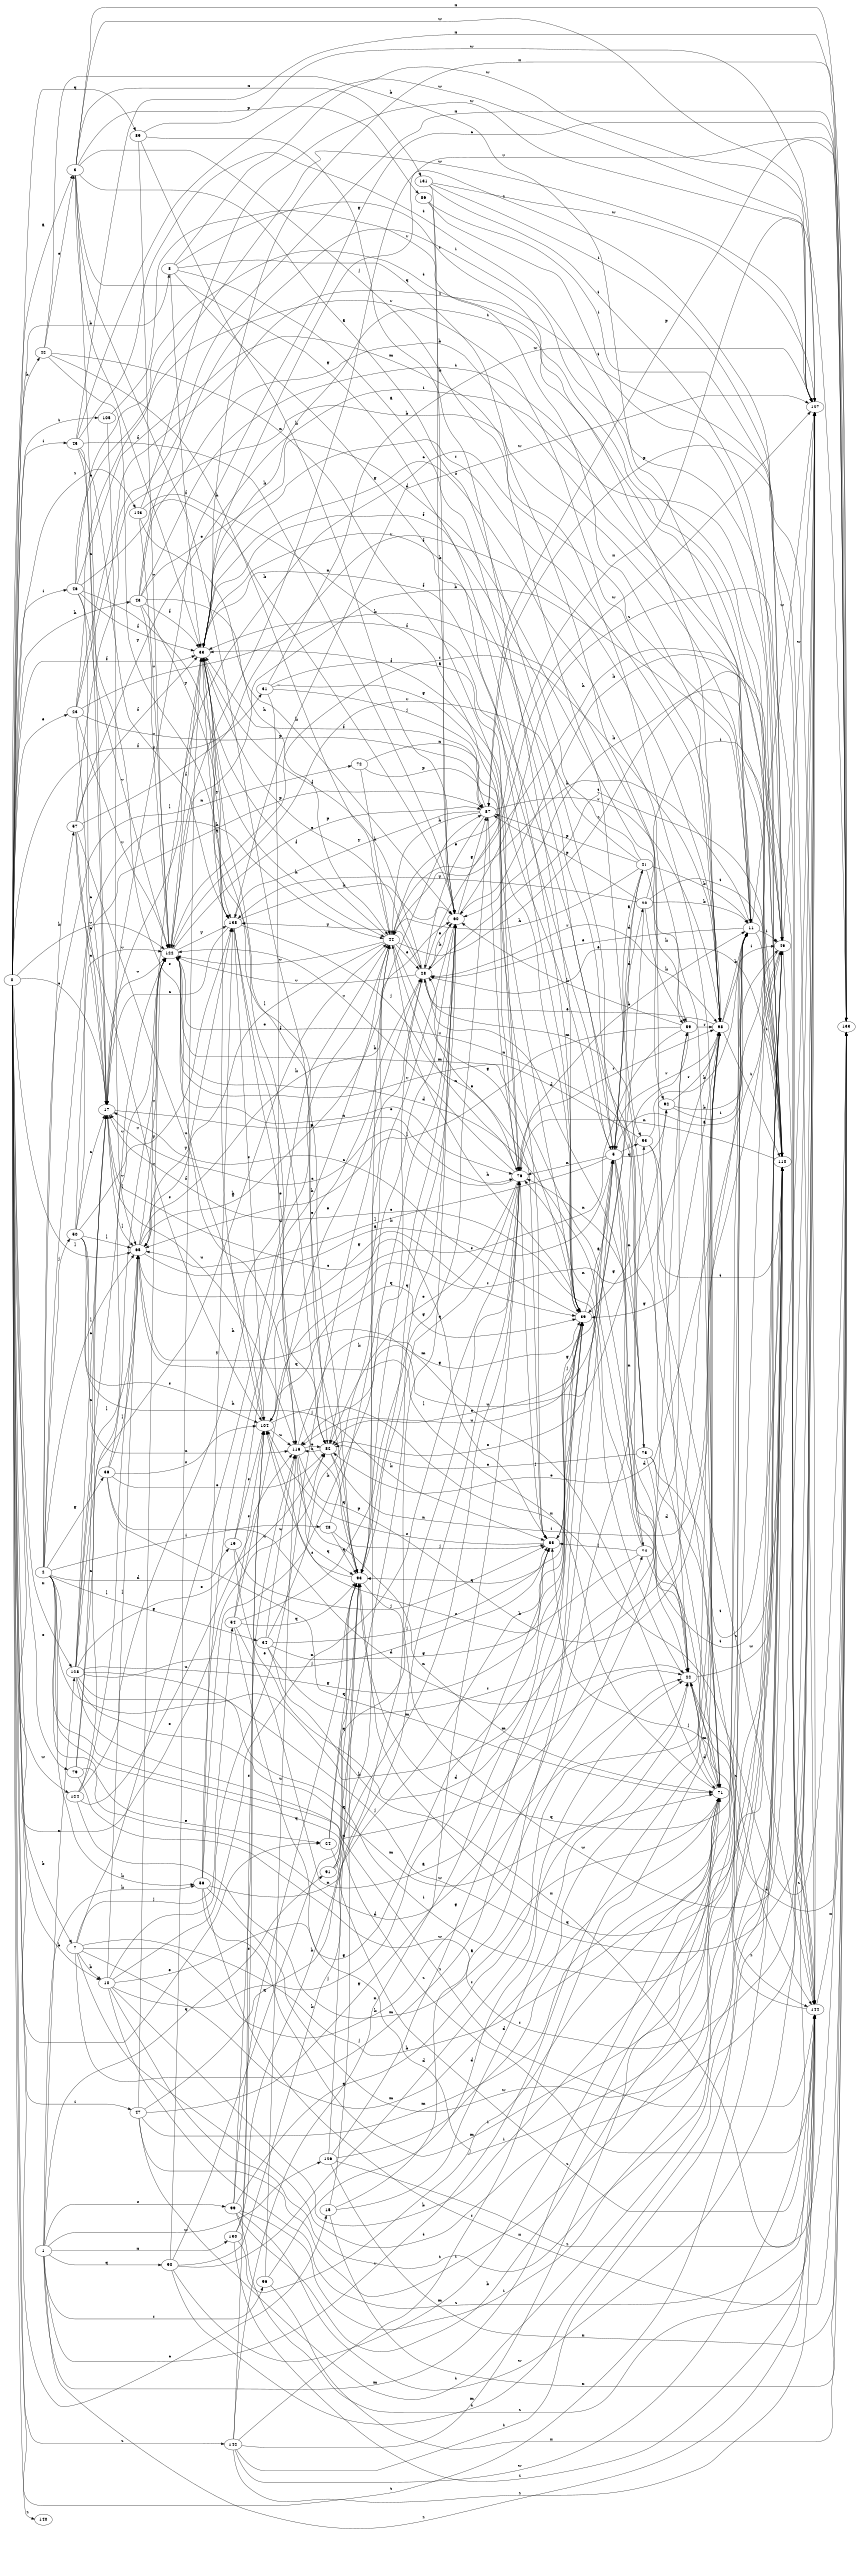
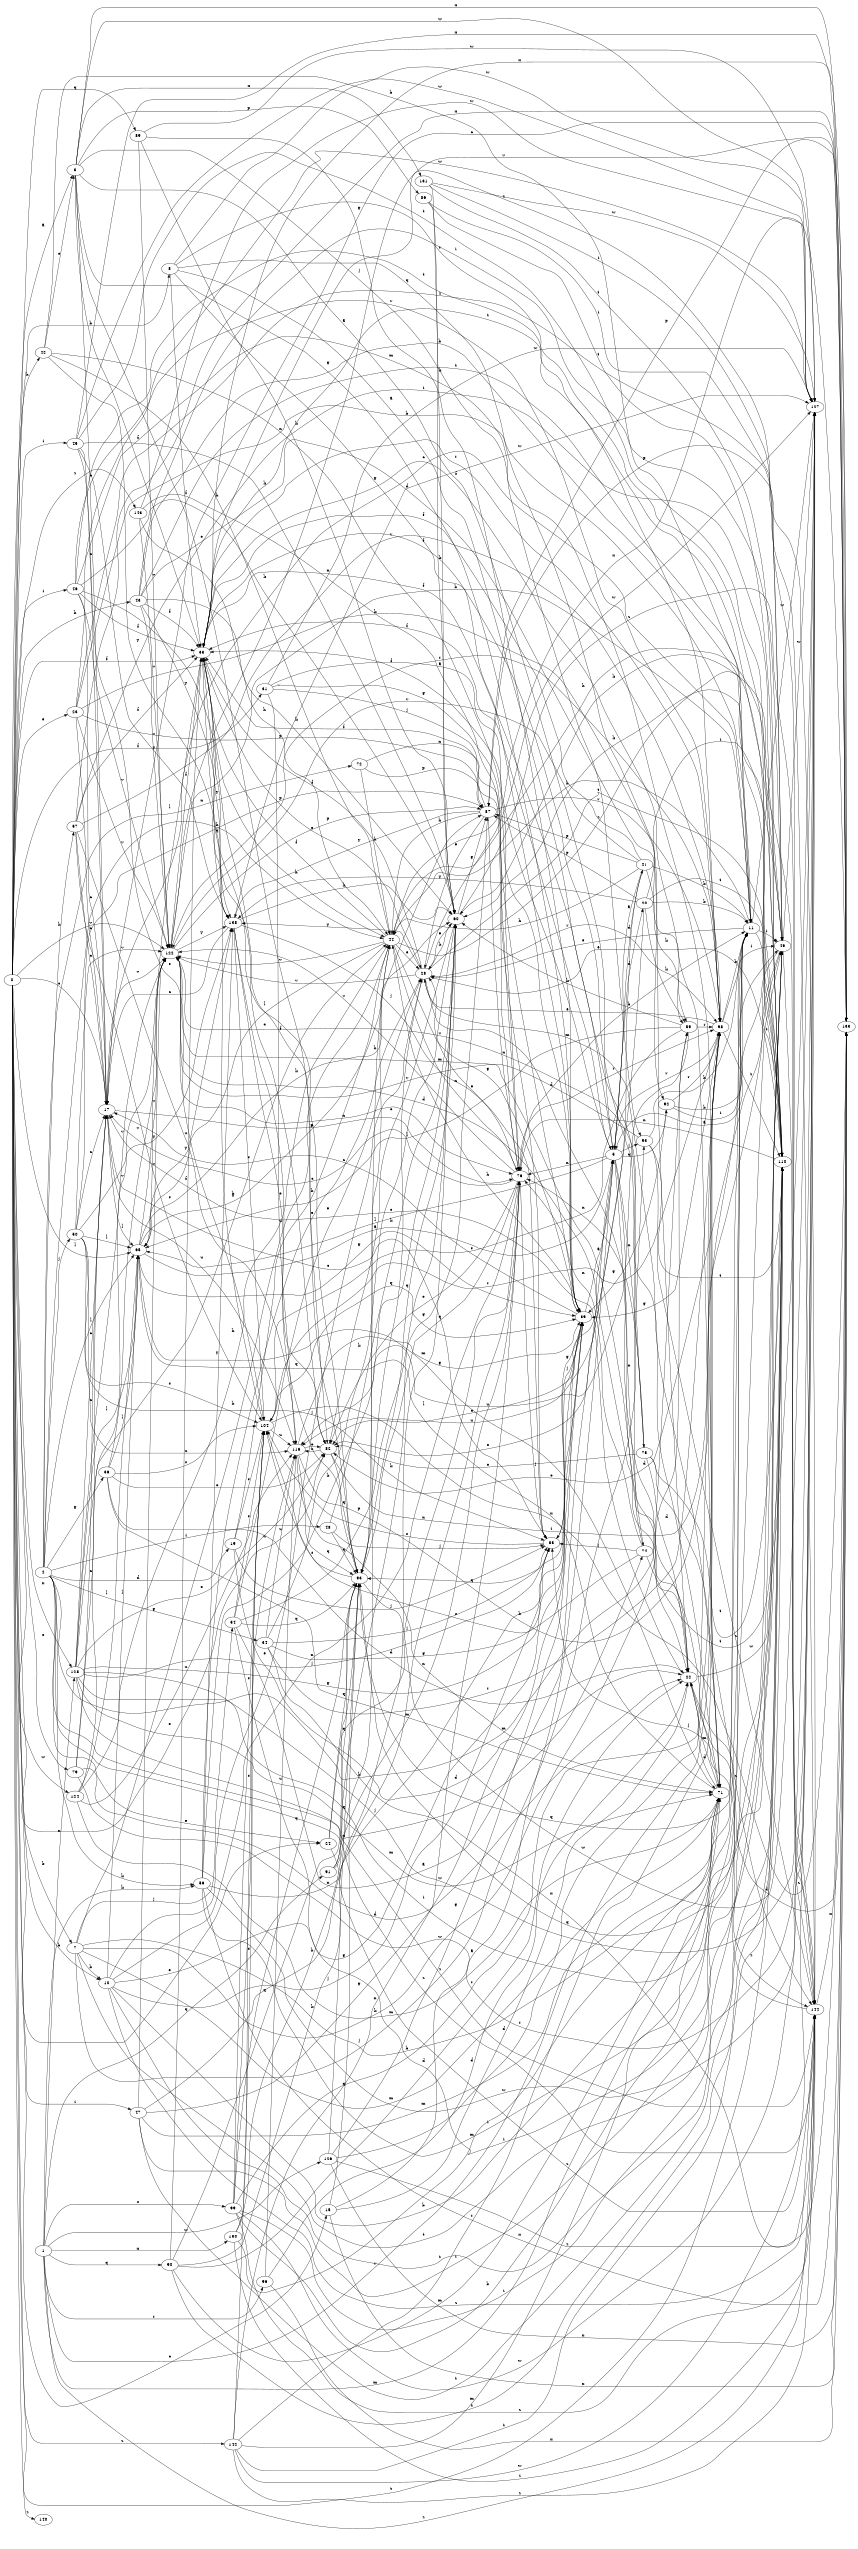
(107, 418) -> none
none -> (245, 1819)
